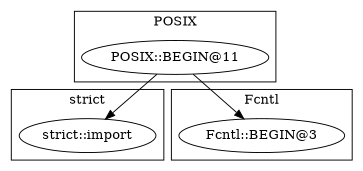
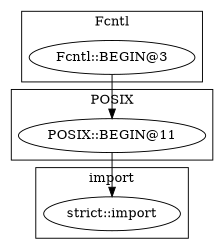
(217, 95) -> (112, 95)
(88, 100) -> (112, 178)
